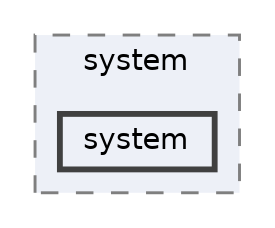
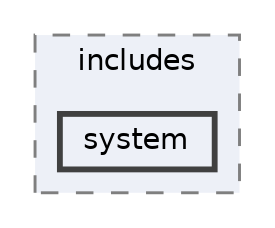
(137, 63) -> (137, 63)
